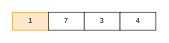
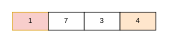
(30, 21) -> (30, 21)
(138, 21) -> (138, 21)
